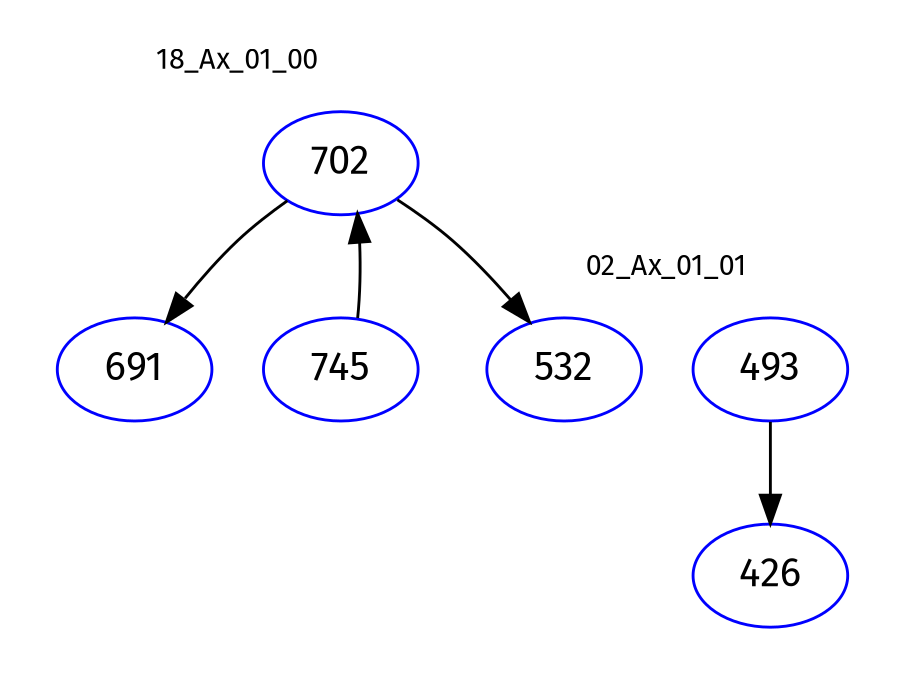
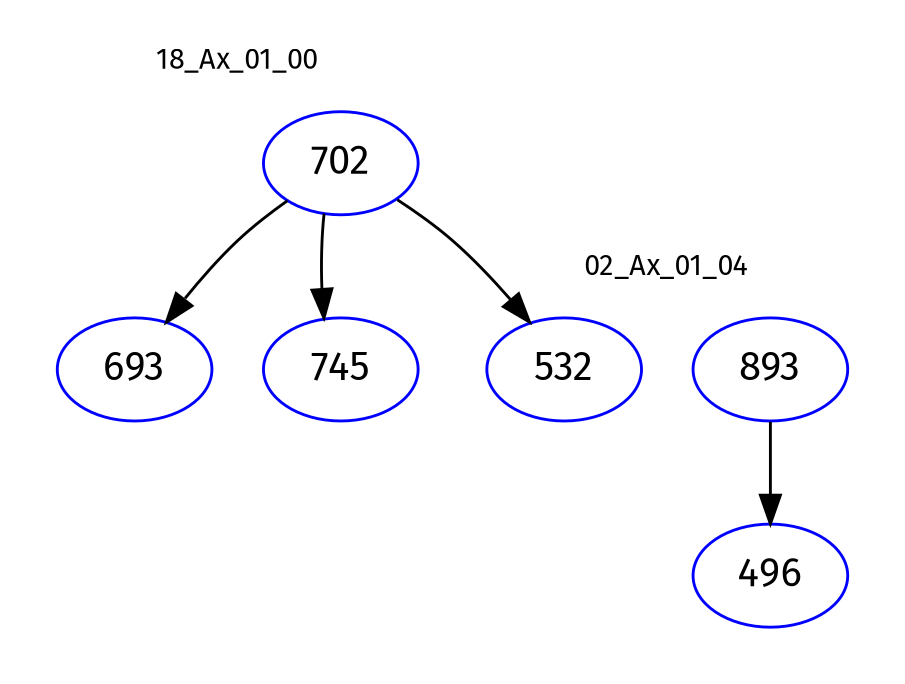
(667, 268) -> (667, 268)
(360, 280) -> (322, 251)
(135, 369) -> (135, 369)
(770, 369) -> (770, 369)
(770, 576) -> (770, 576)
